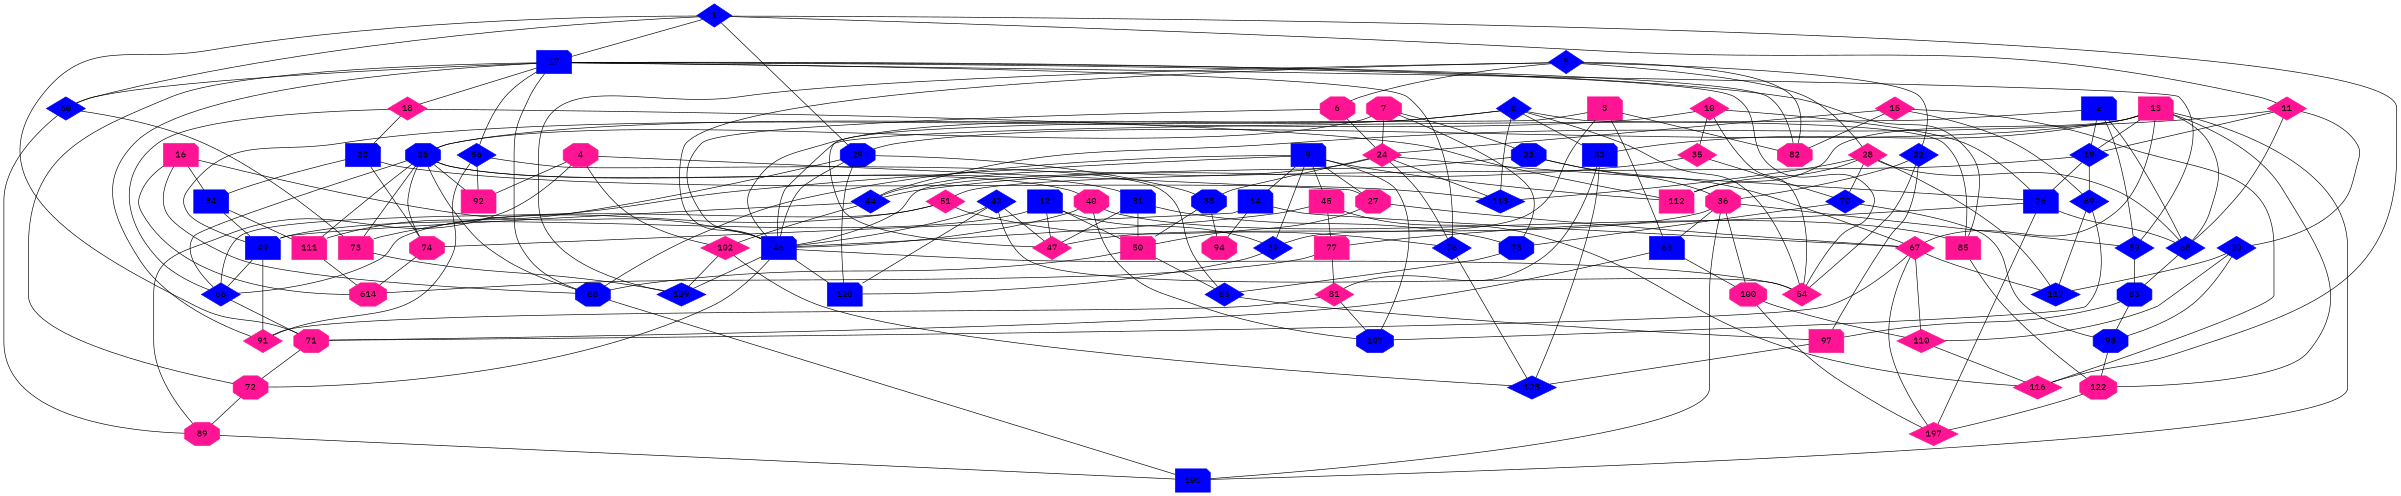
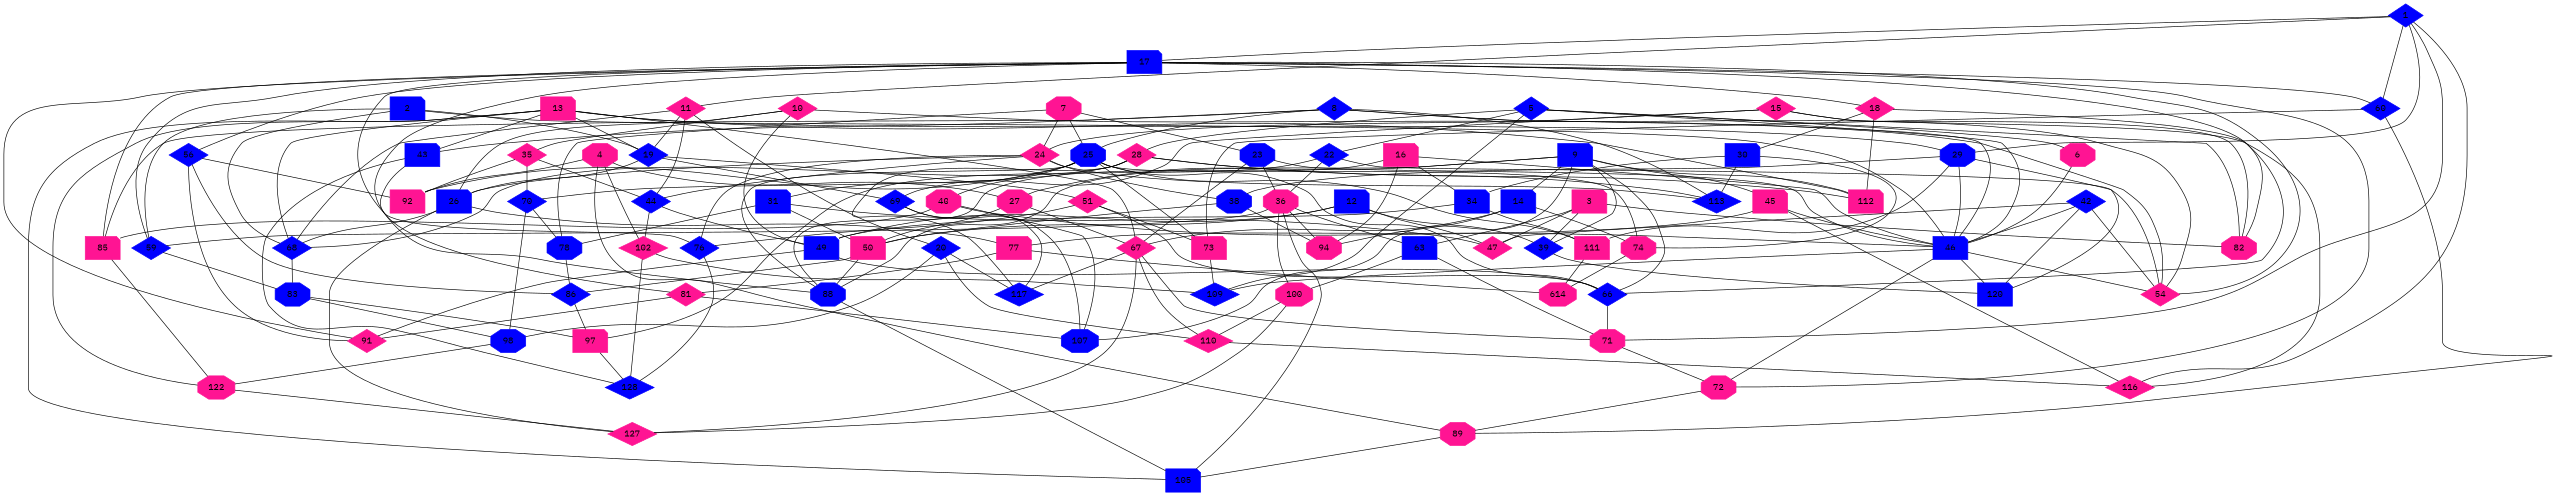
(1361, 133) -> none
none -> (477, 173)
(1388, 231) -> (1302, 225)
(208, 269) -> (1380, 207)
(1934, 434) -> (632, 434)
